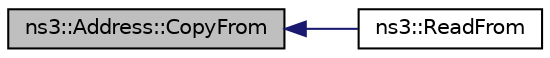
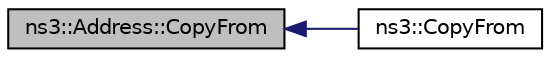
(450, 29) -> (450, 29)
